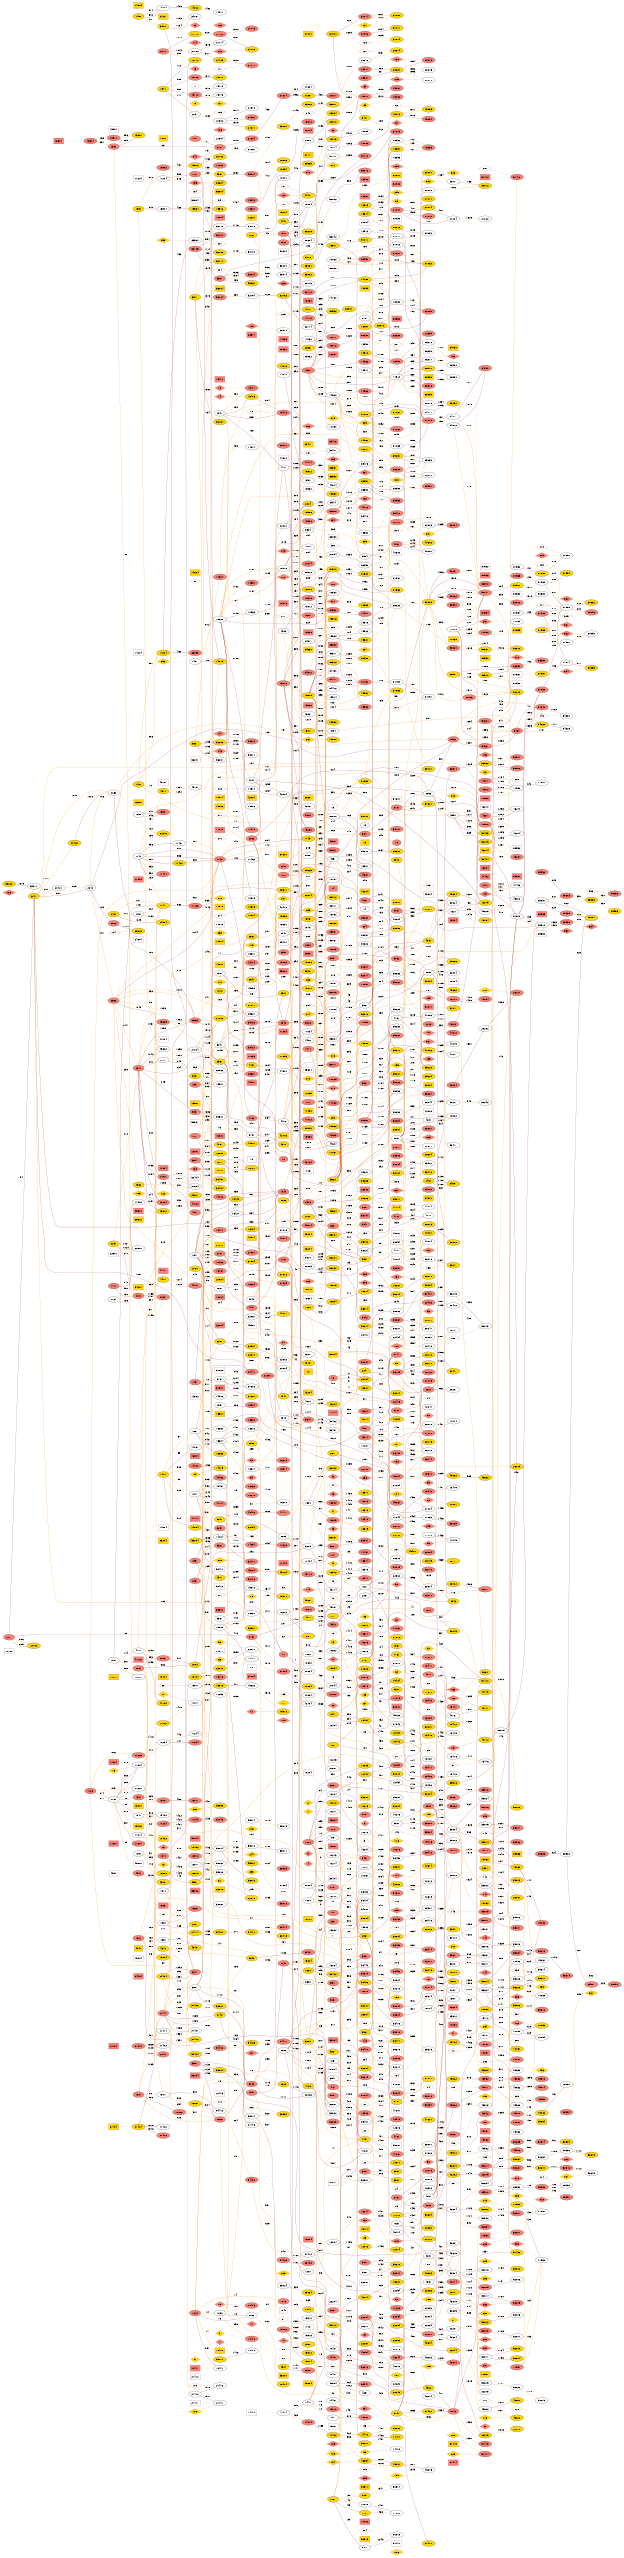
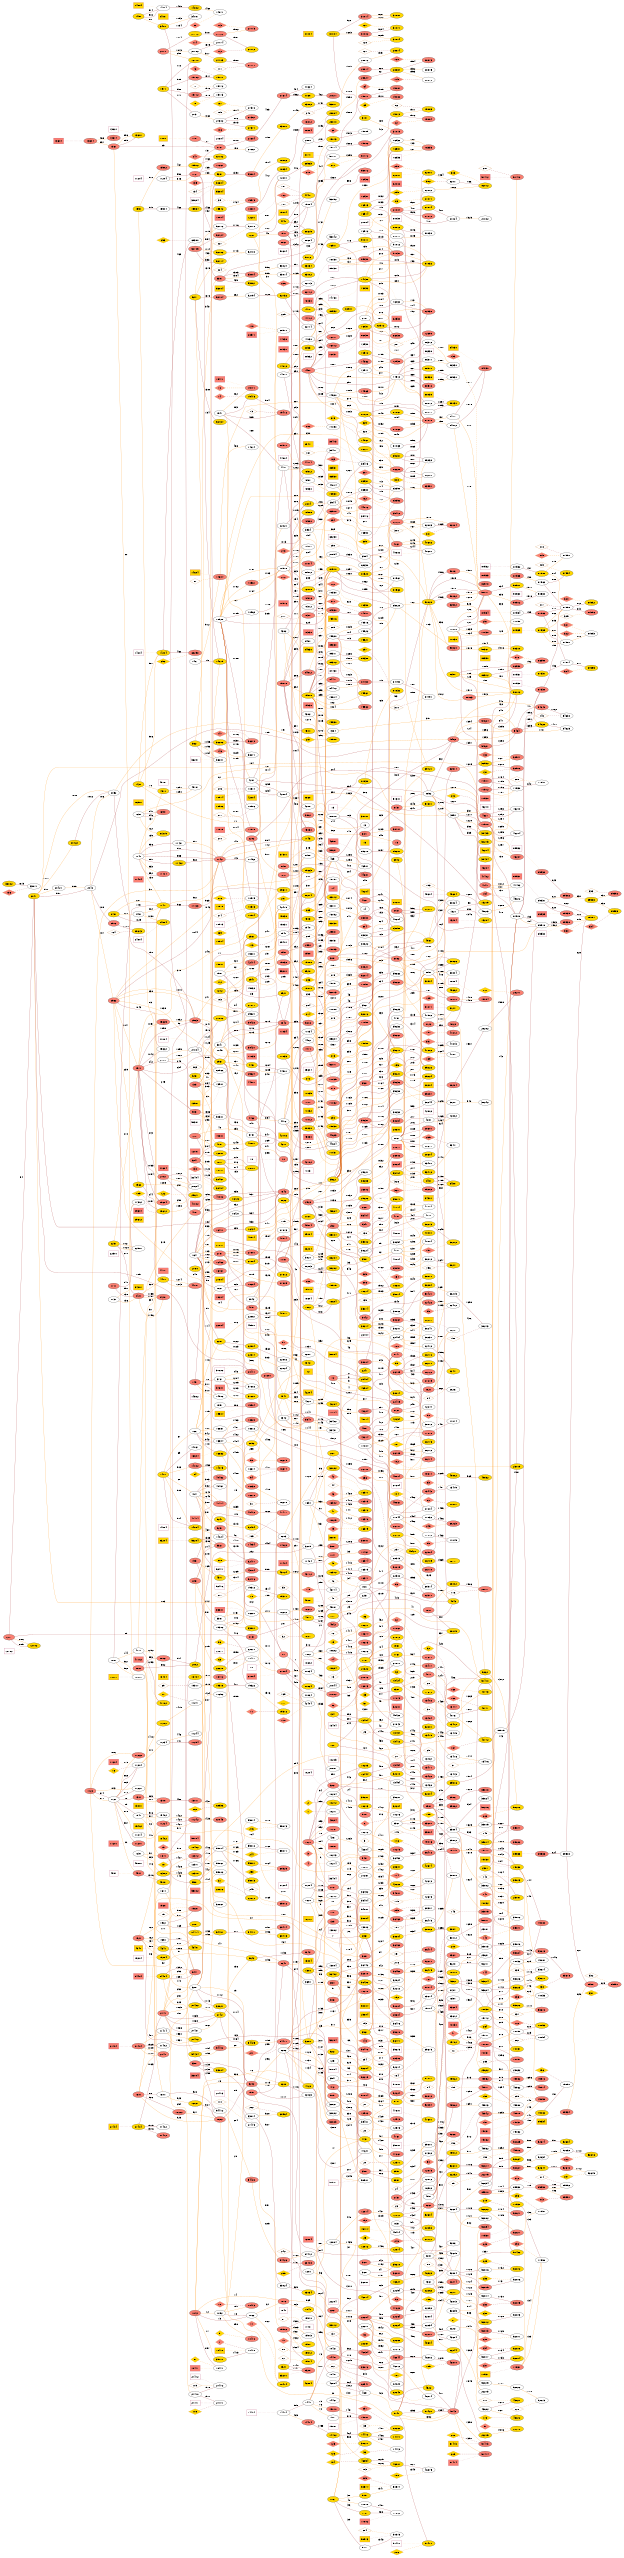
(413, 1947) -> none
